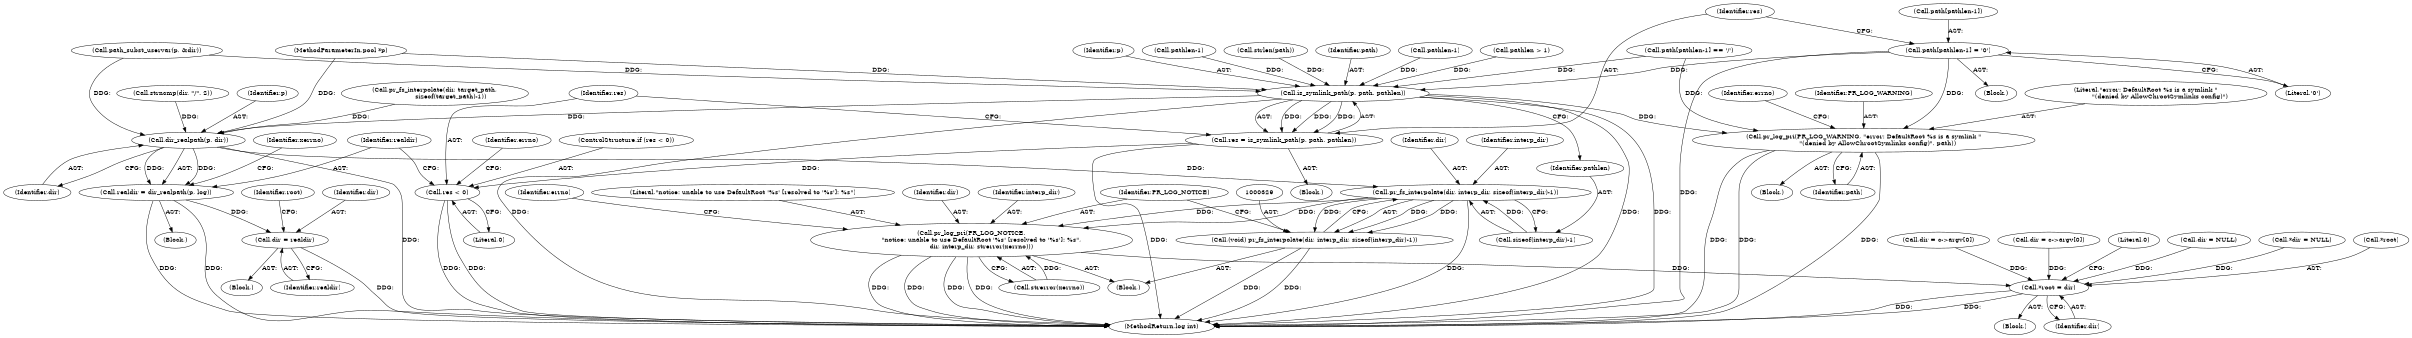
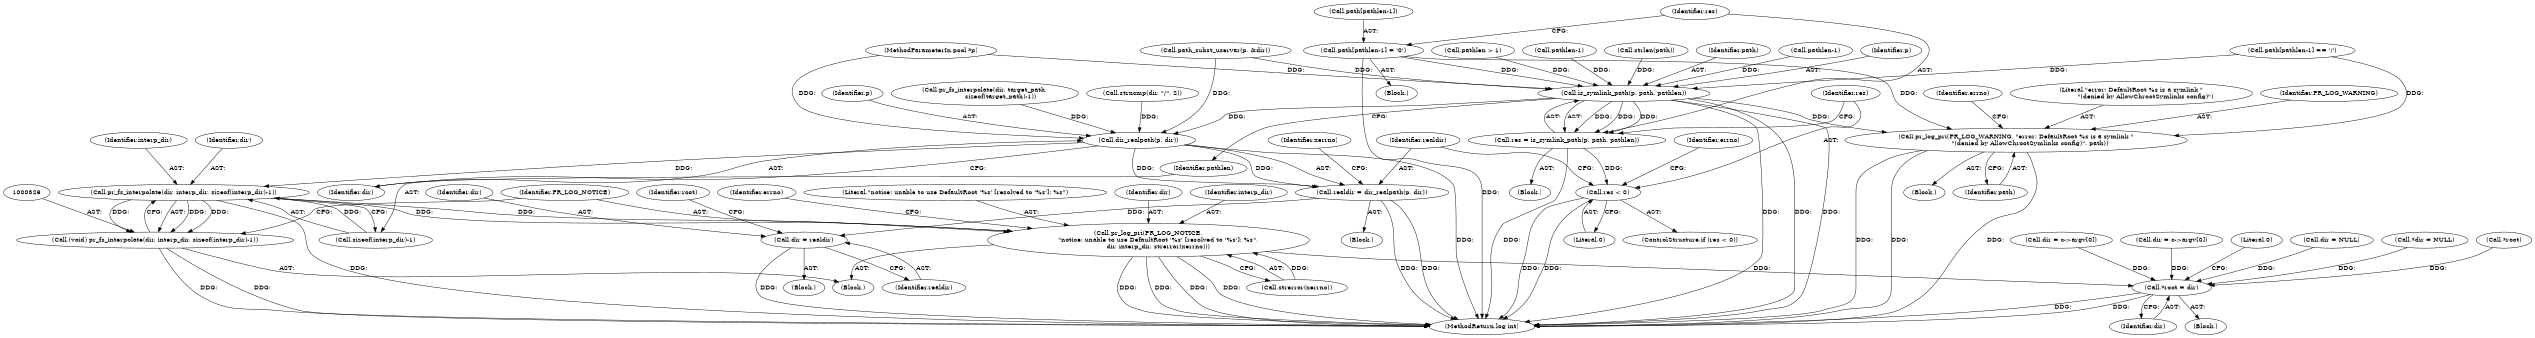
(2303, 93) -> none
(538, 167) -> (1647, 215)
(156, 193) -> (1372, 193)
(2315, 268) -> (2439, 268)
